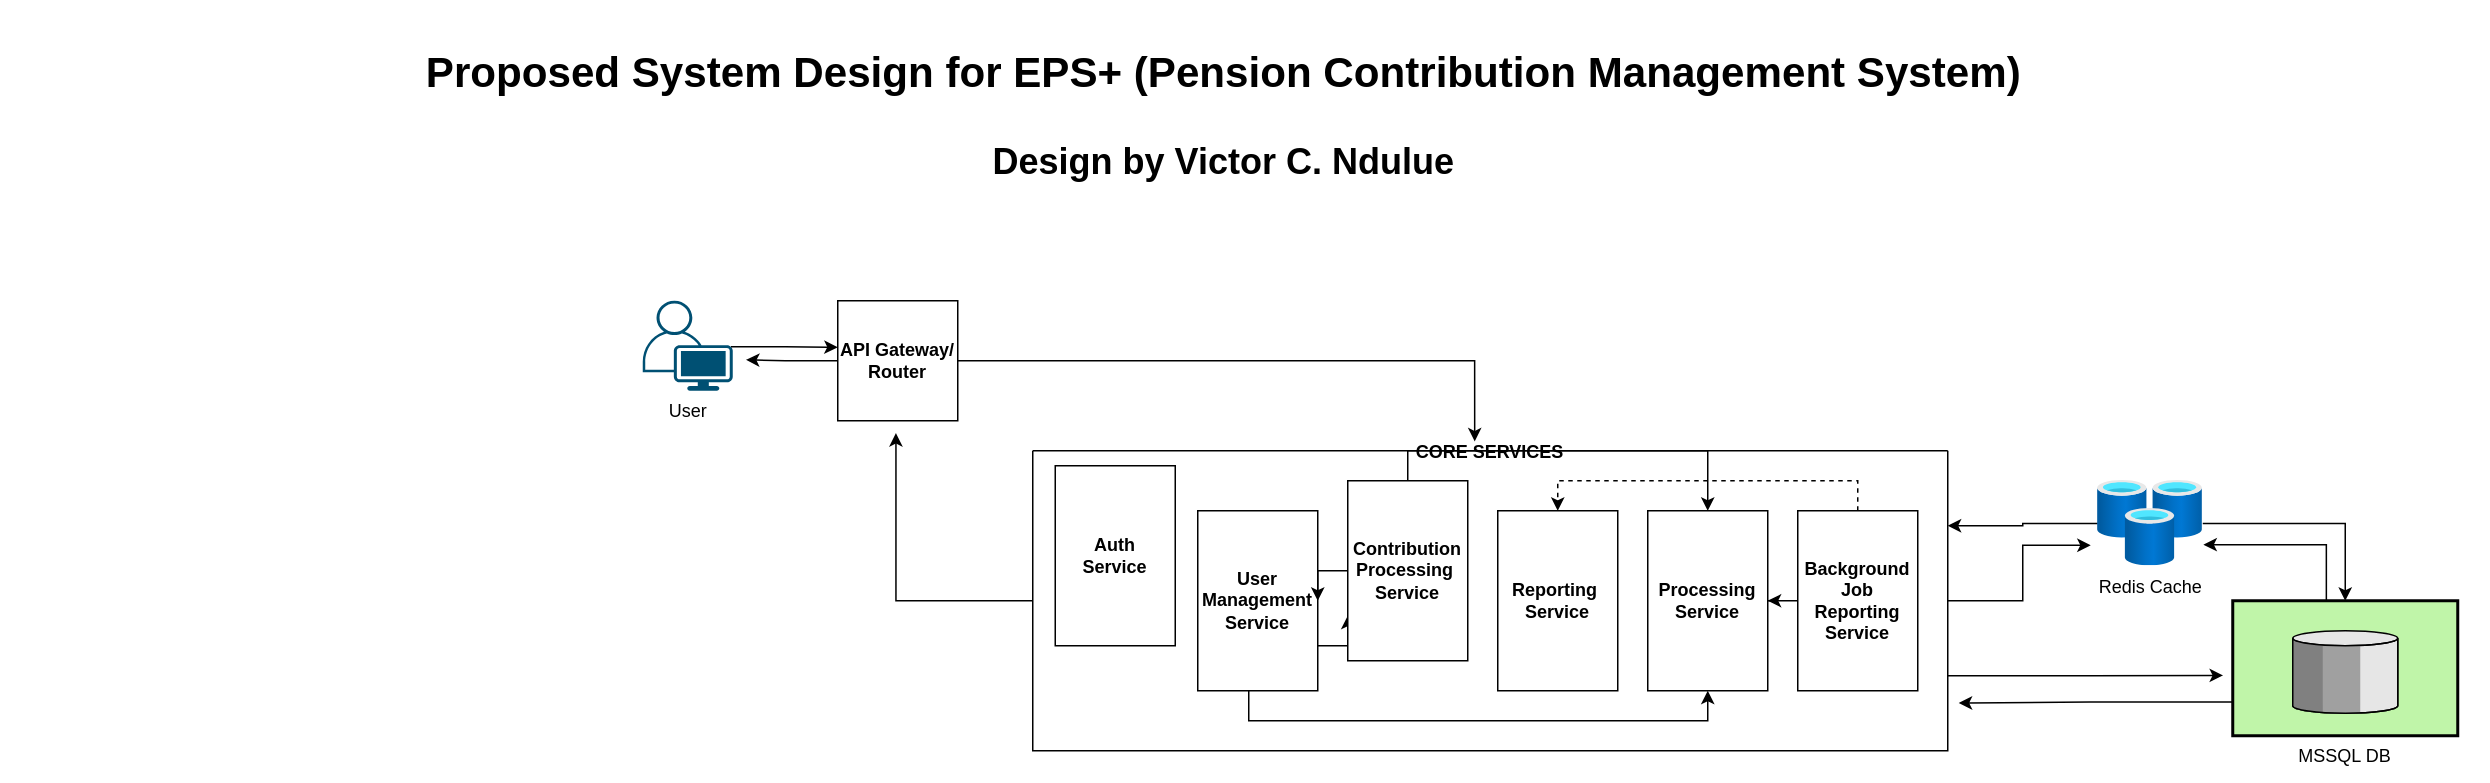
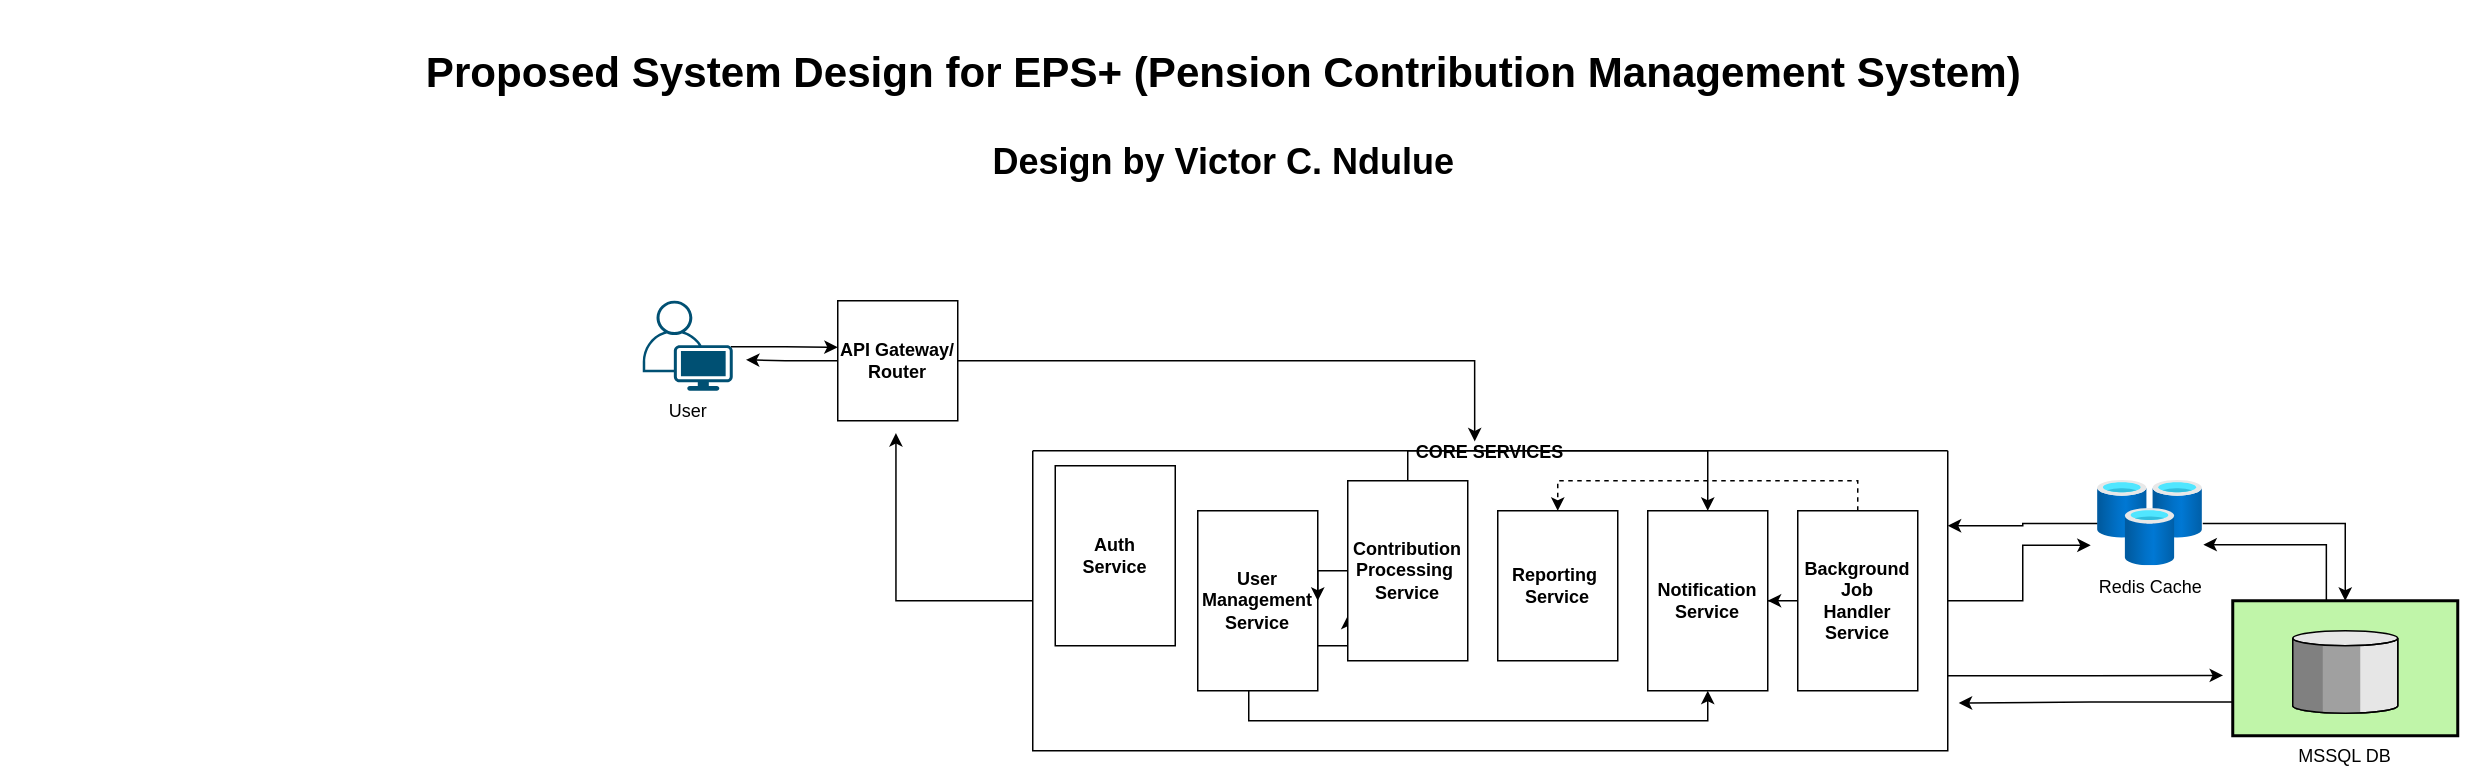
(1558, 601) -> (1558, 586)
(1708, 601) -> (1708, 601)
(1858, 601) -> (1858, 601)
